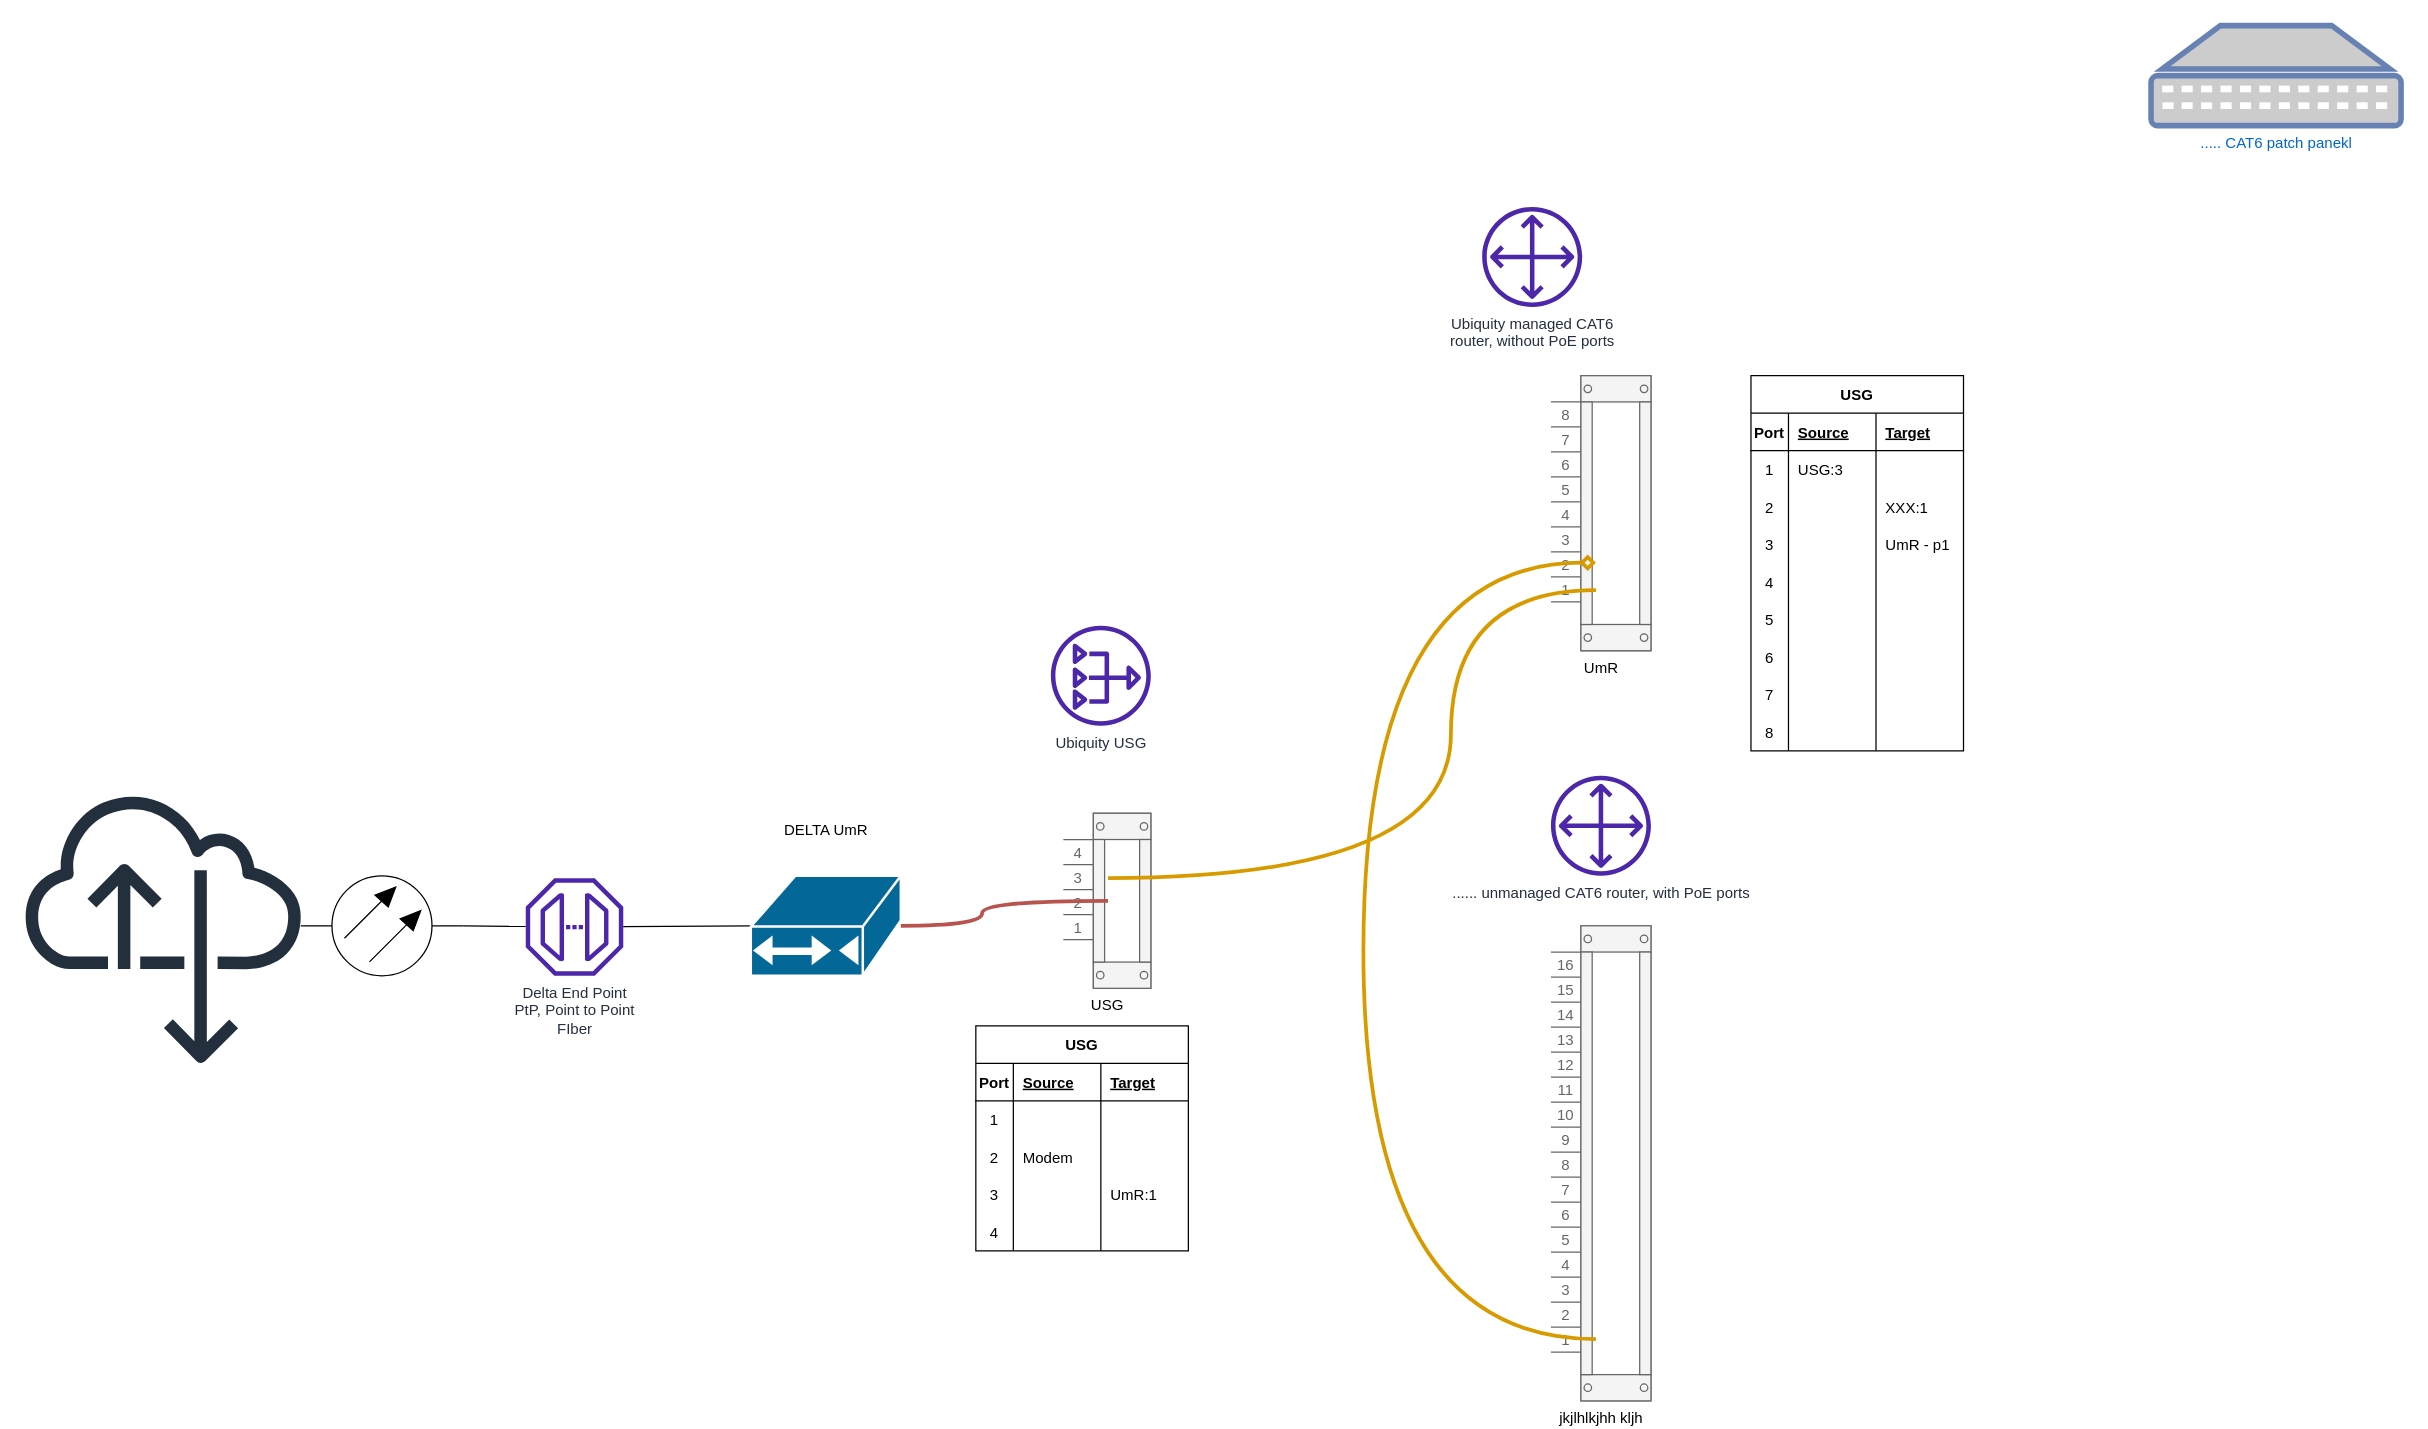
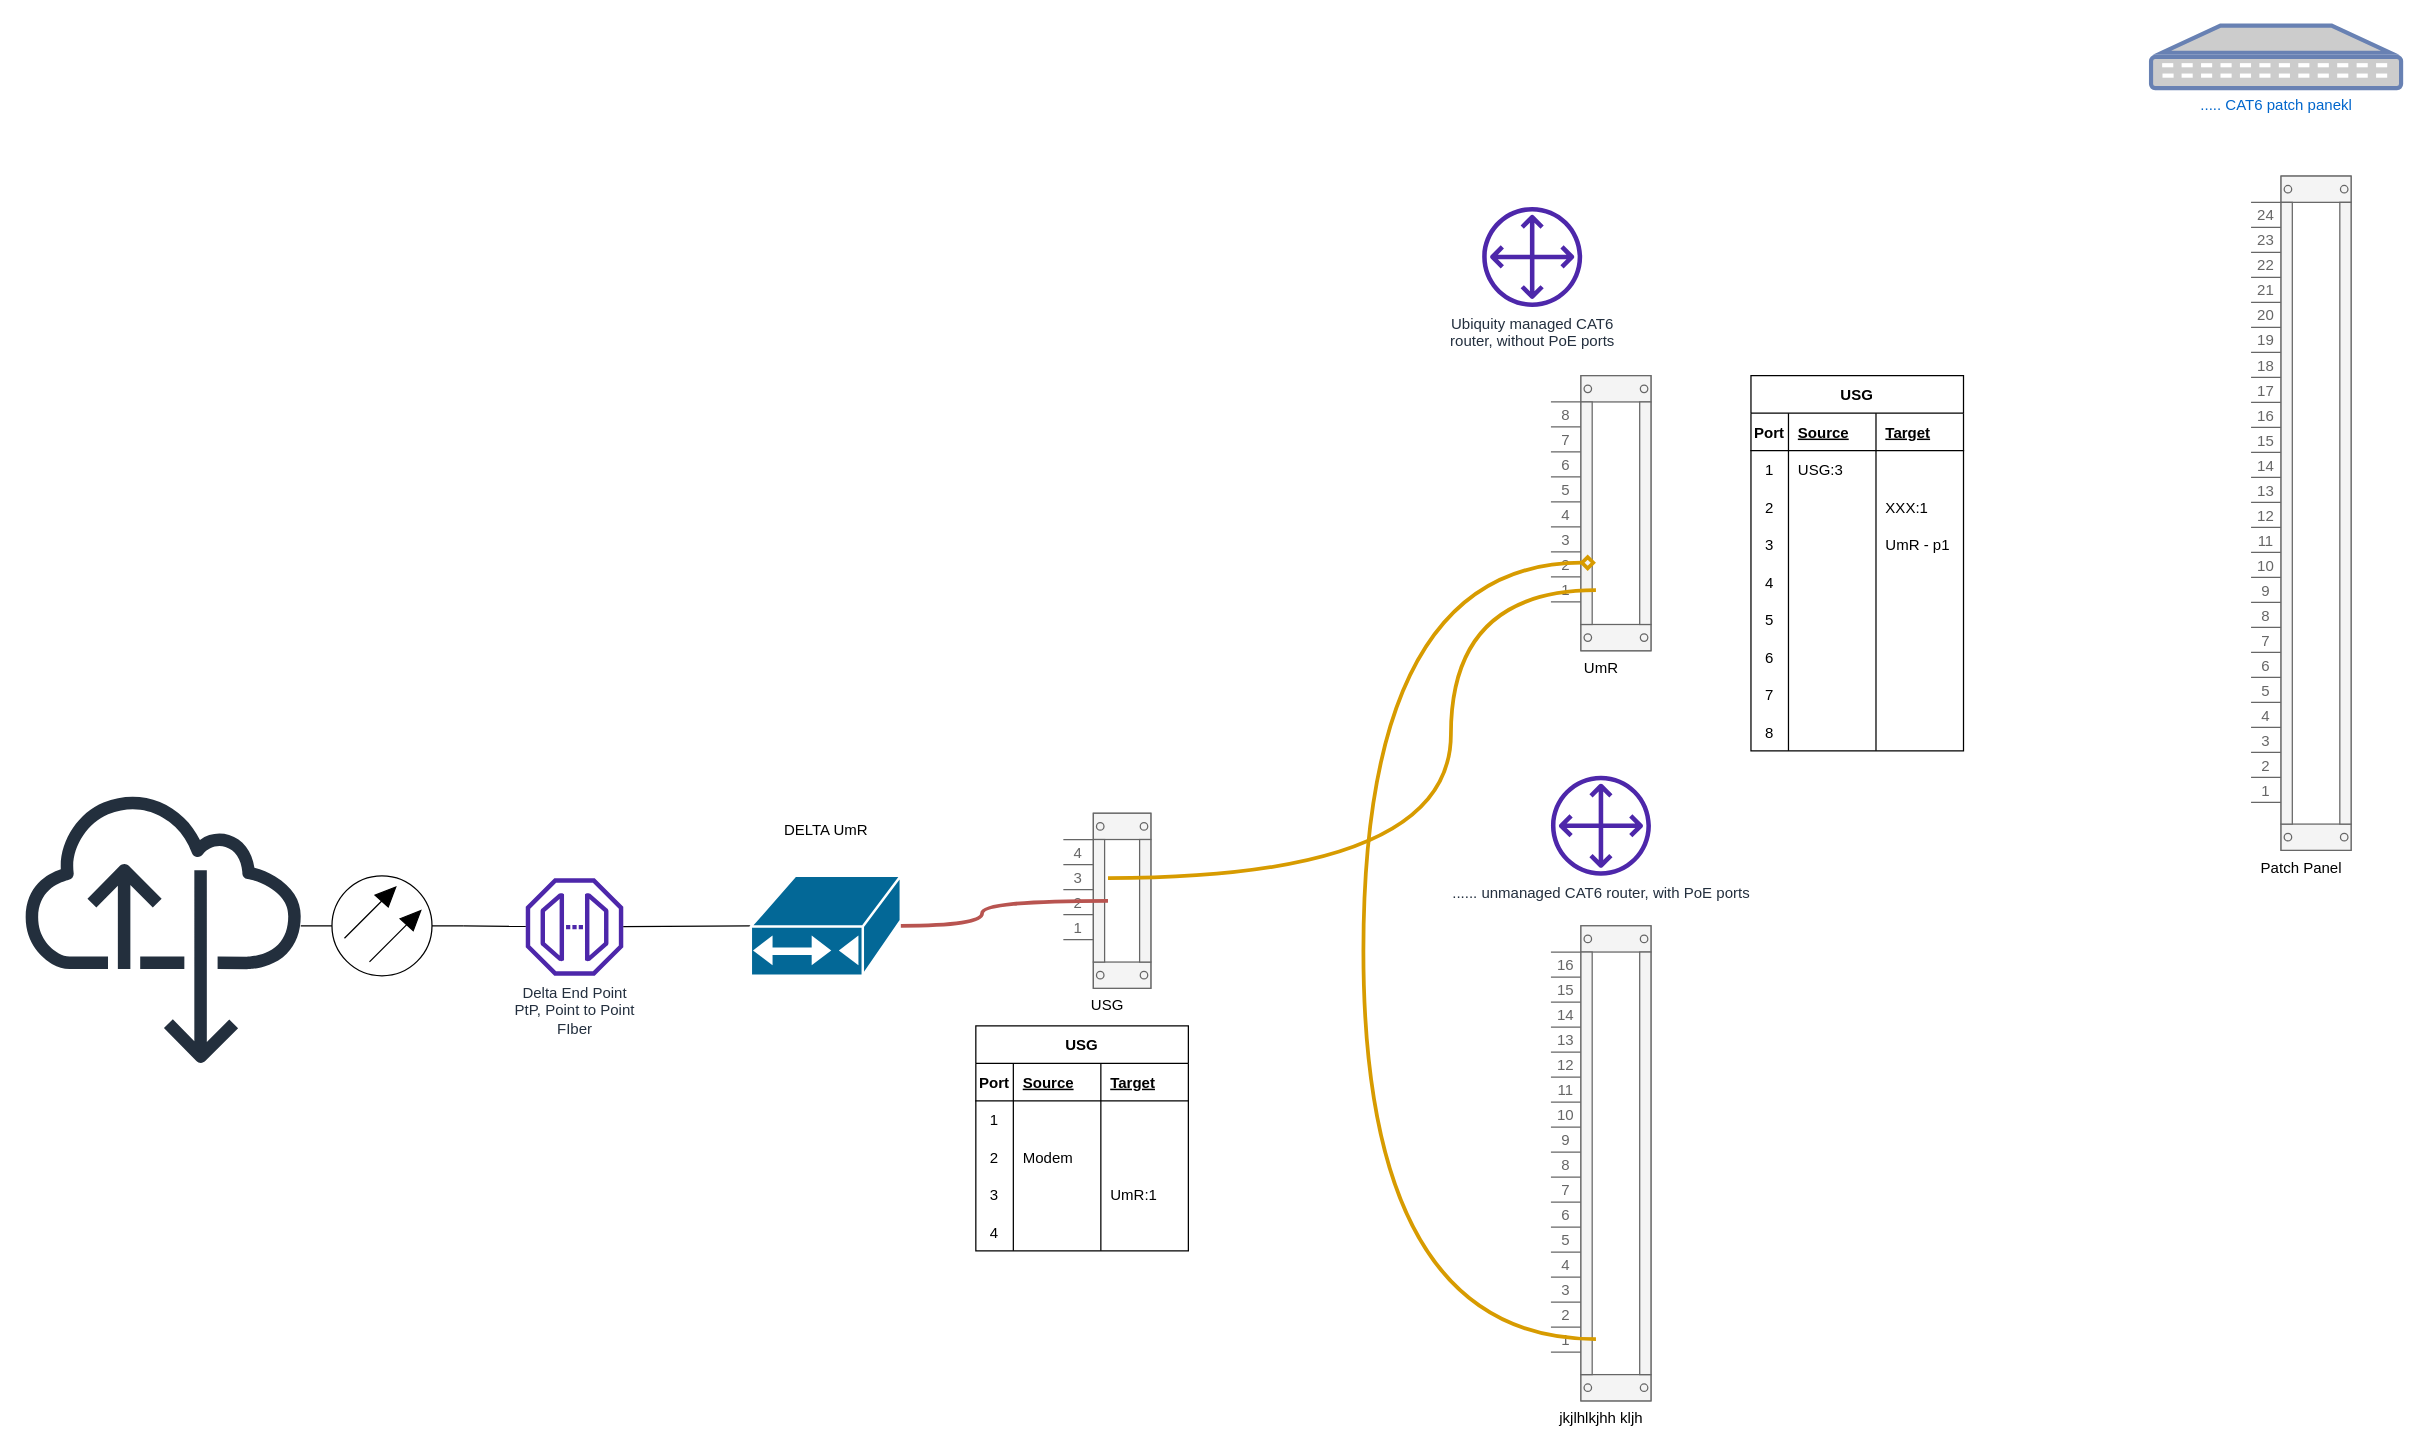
(2276, 76) -> (2276, 57)
none -> (2301, 513)
(1101, 676) -> none
